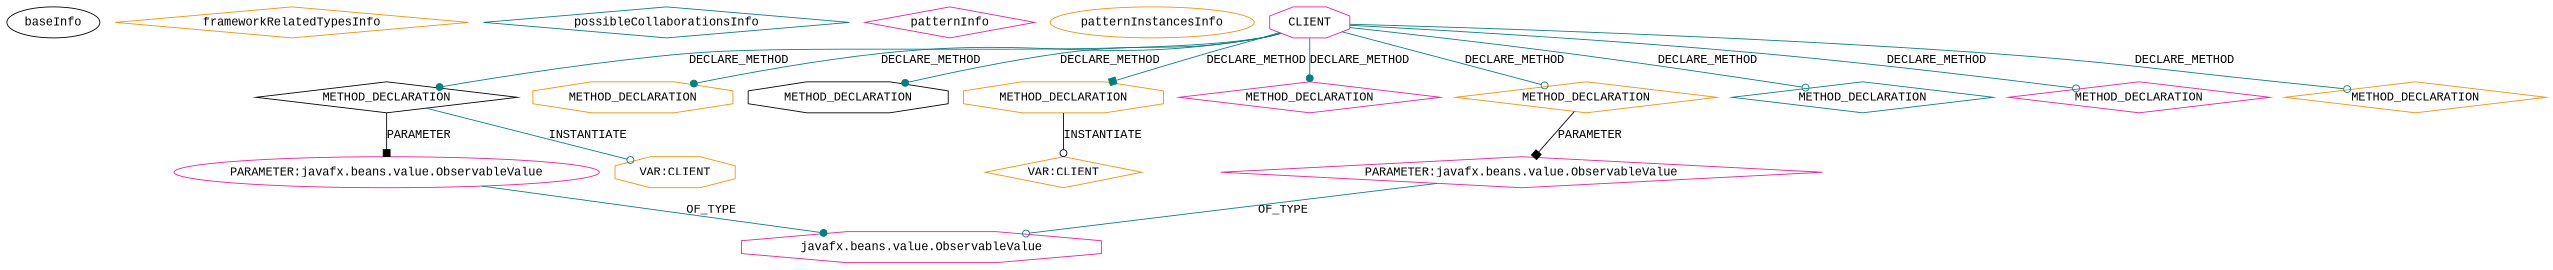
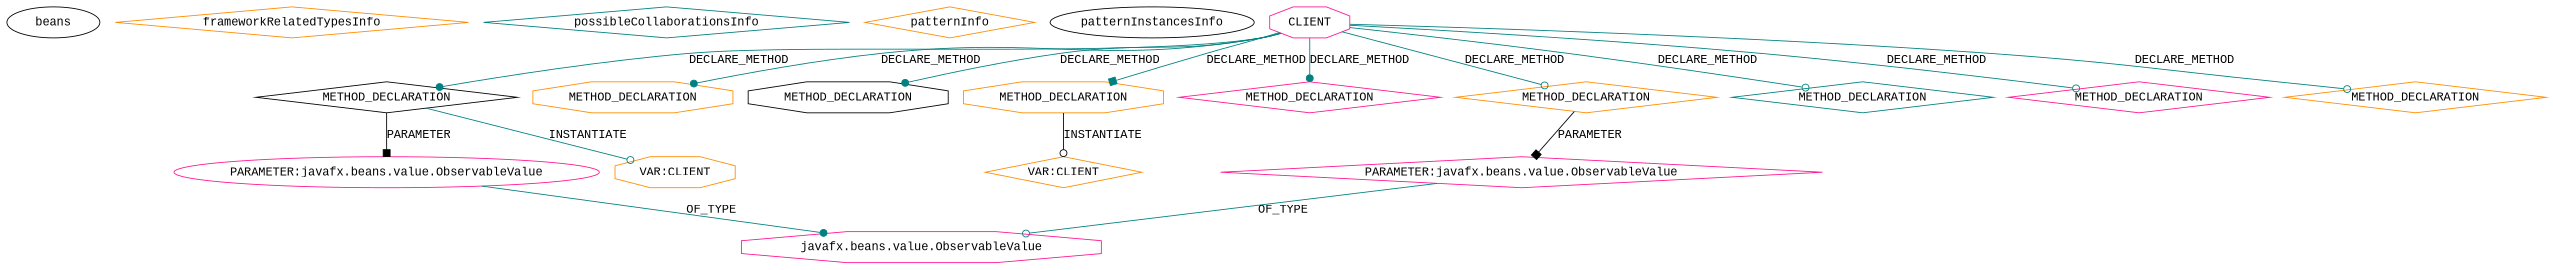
(53, 22) -> (53, 22)
(950, 22) -> (950, 22)
(1152, 22) -> (1152, 22)
